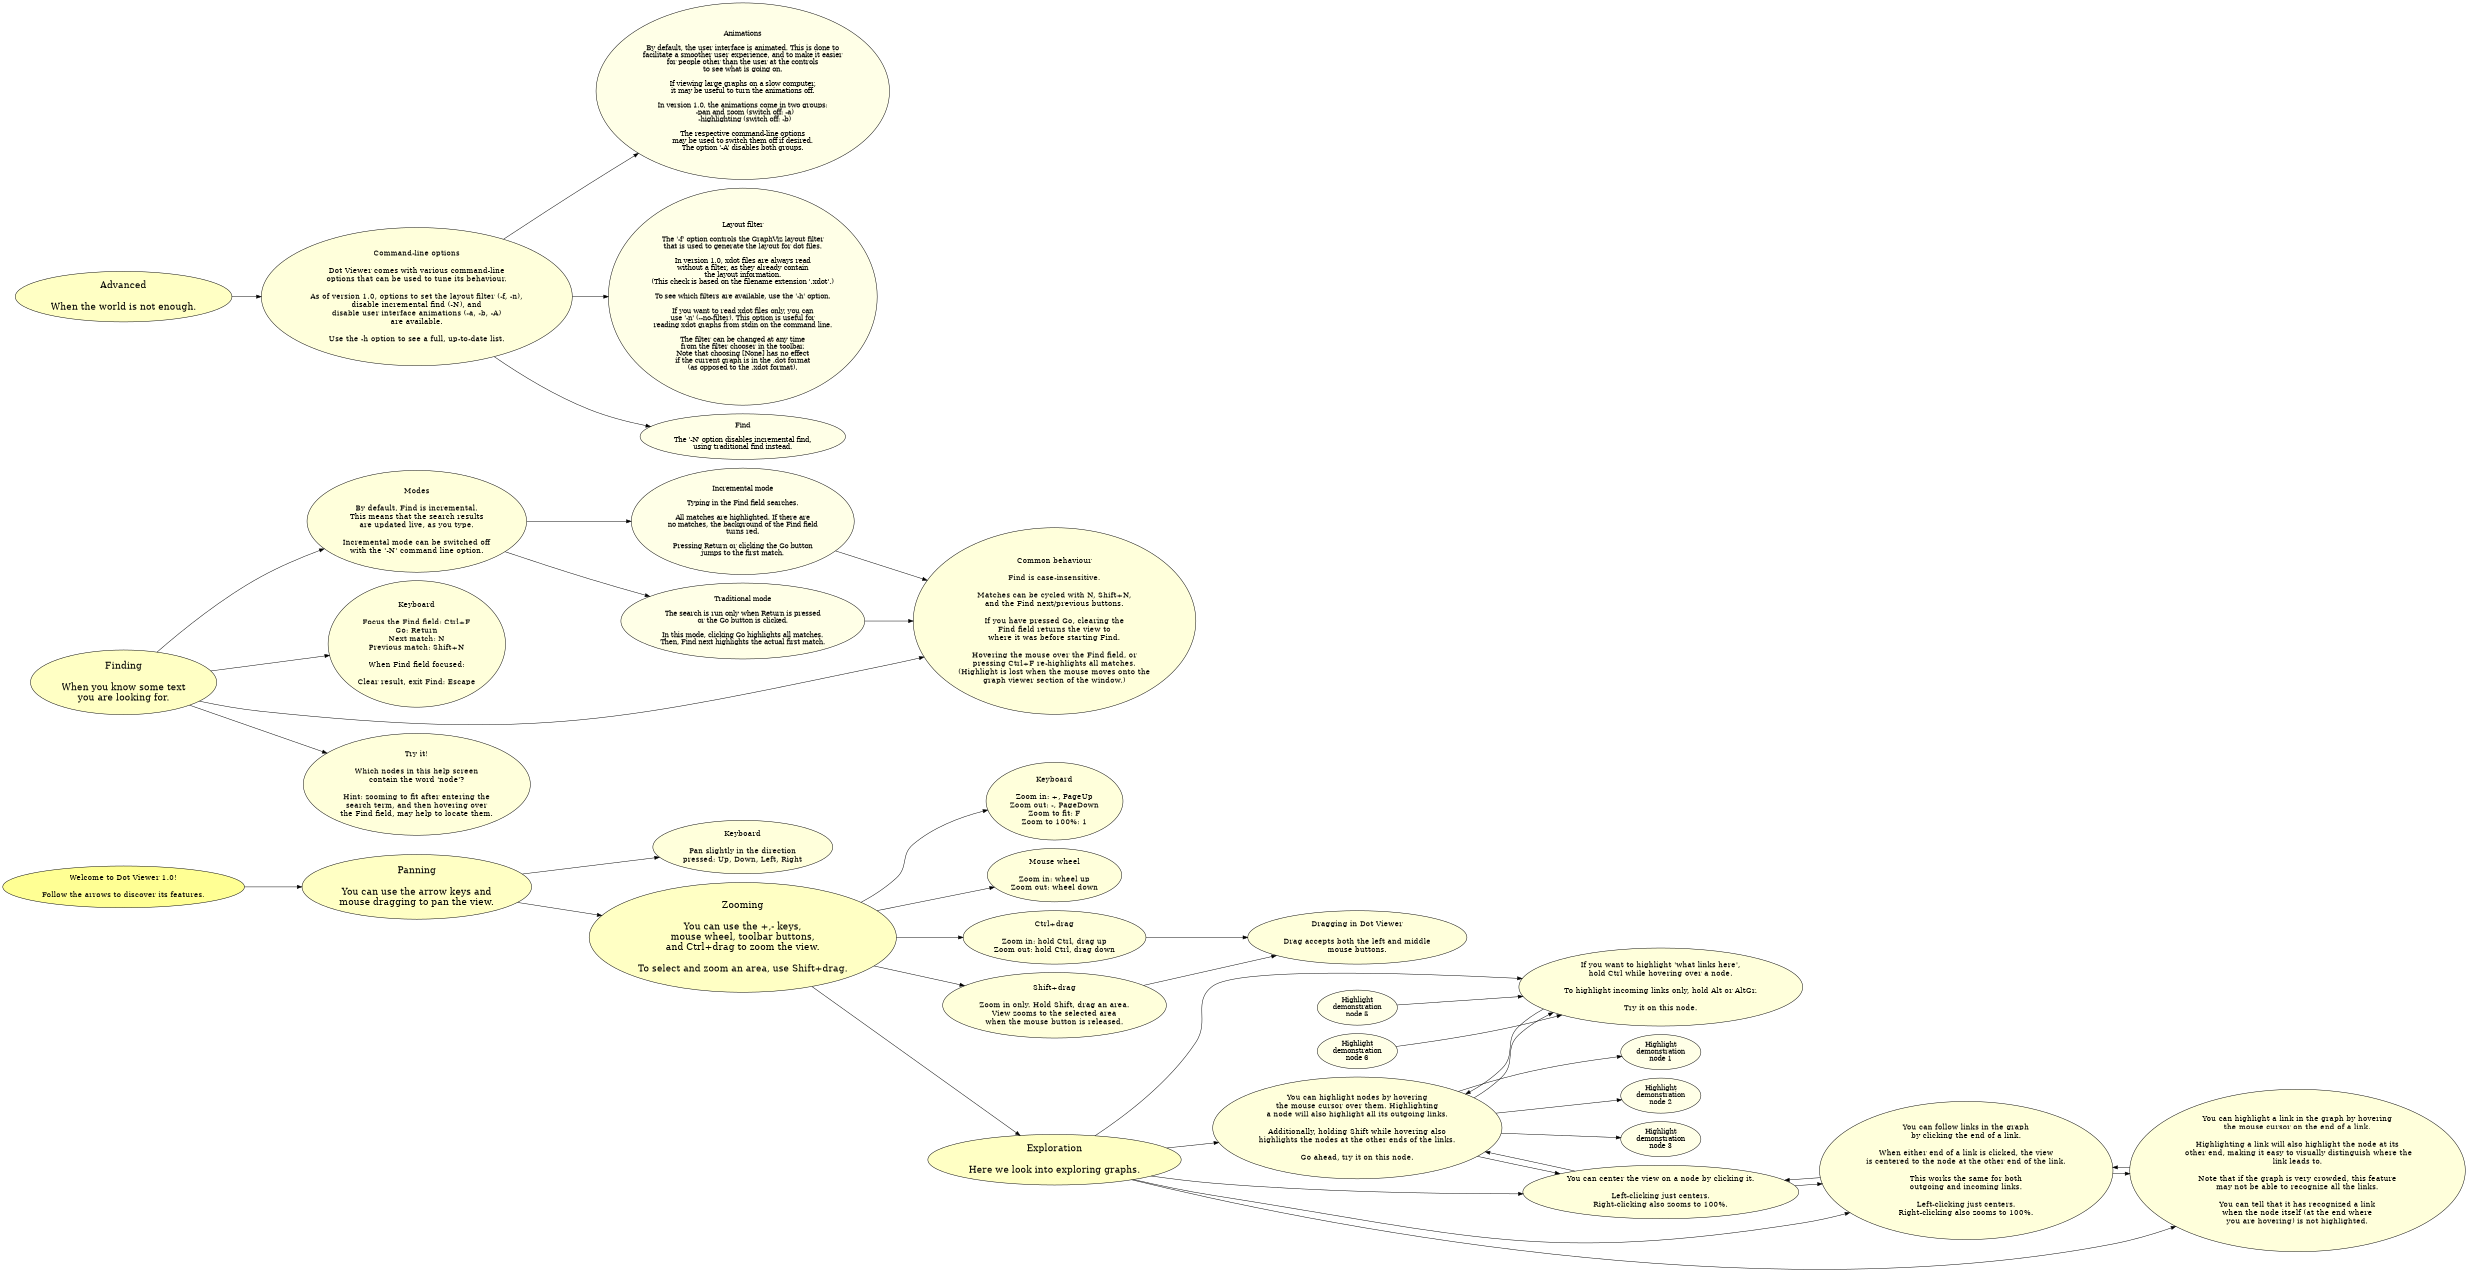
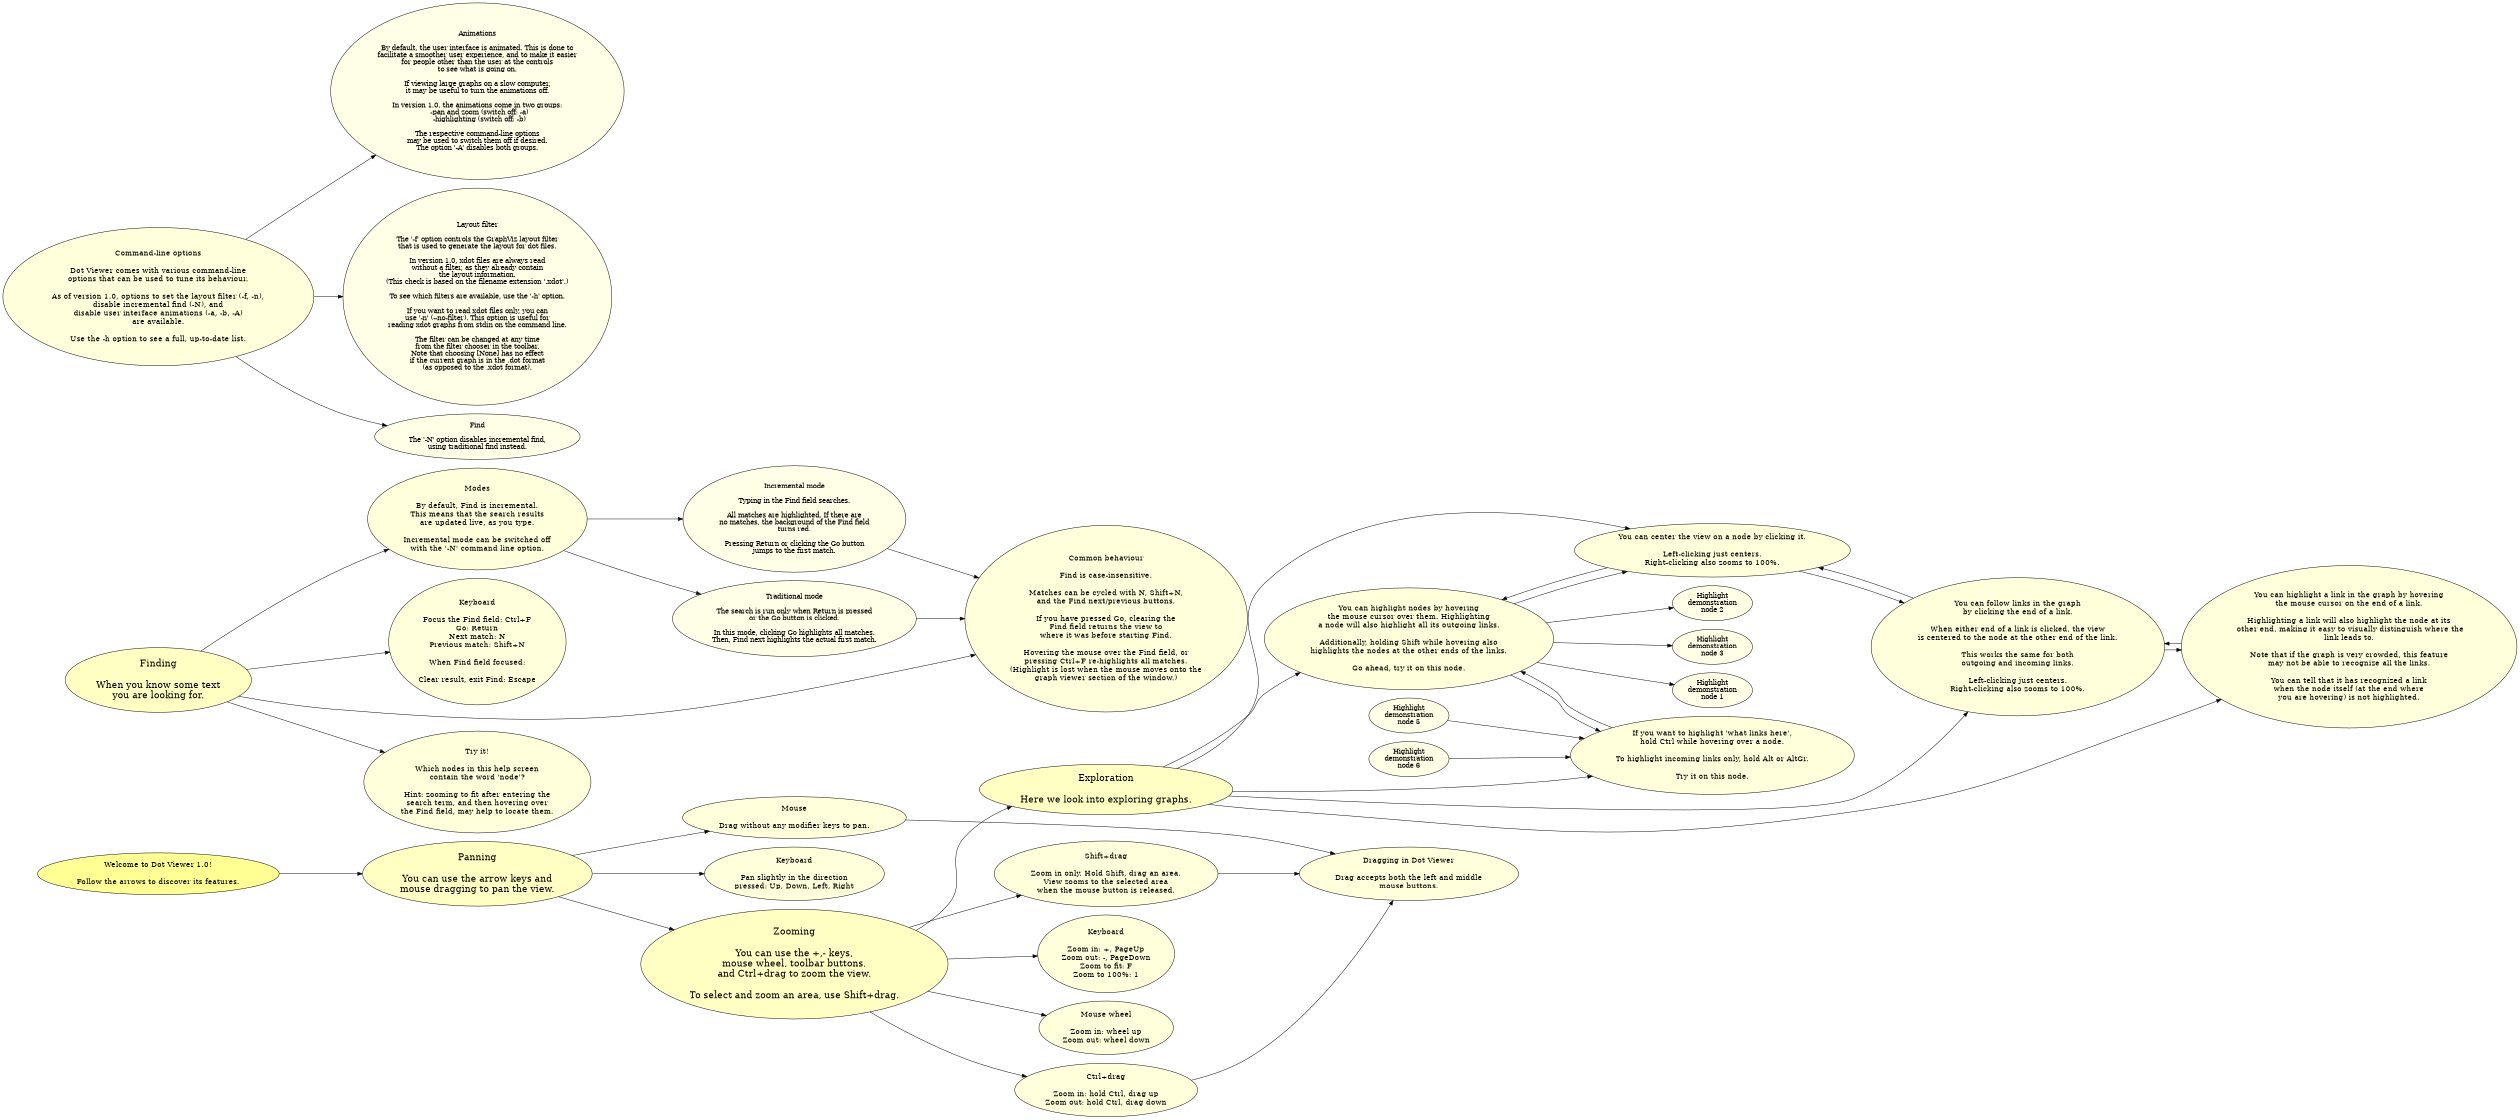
(124, 297) -> none
none -> (794, 818)
